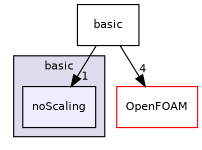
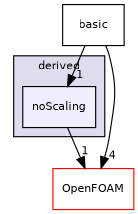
(59, 67) -> (59, 67)
none -> (74, 144)
